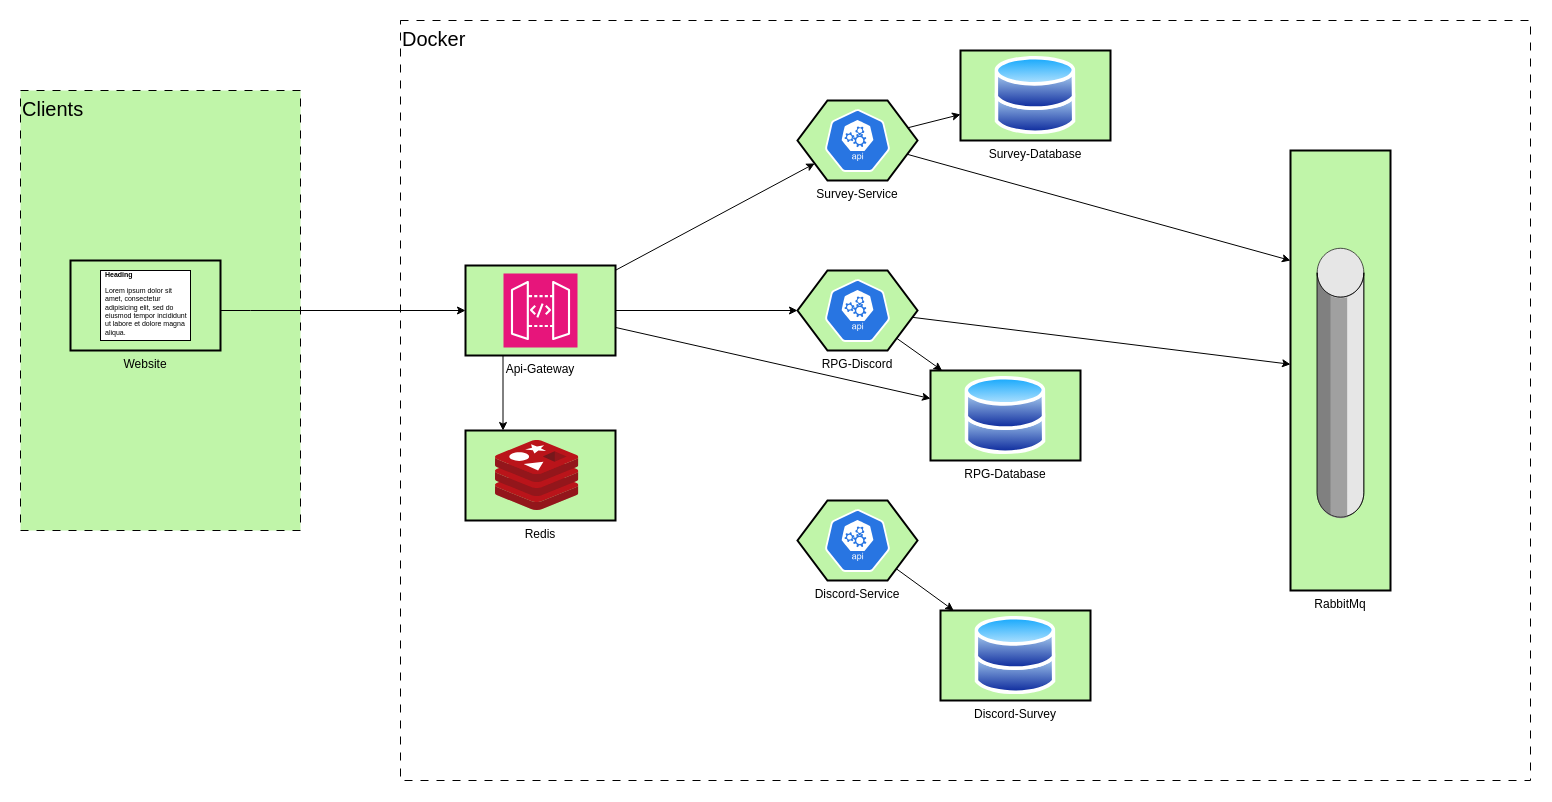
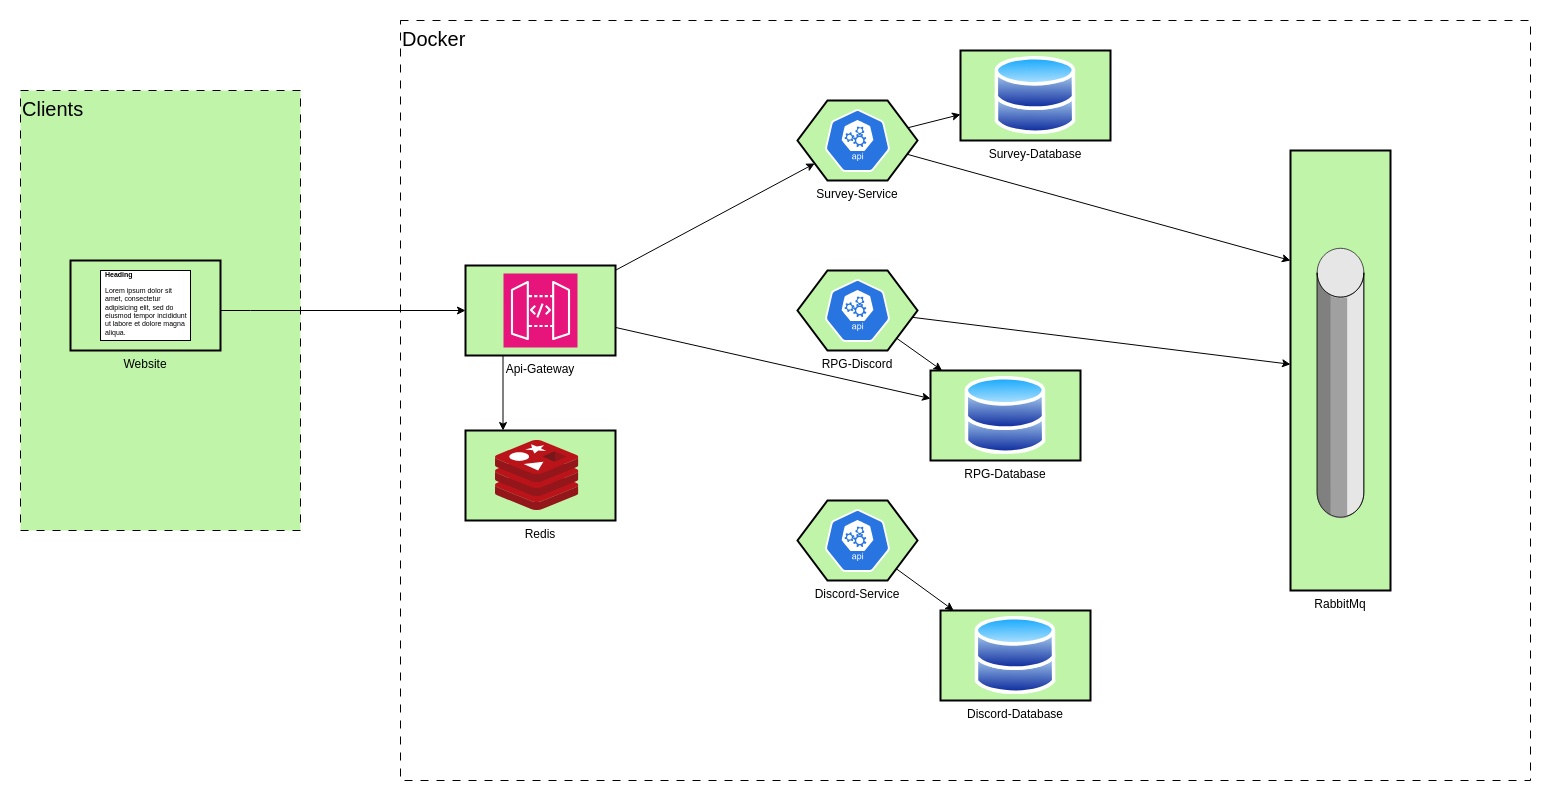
(703, 311) -> none
(1015, 714) -> (1015, 714)
